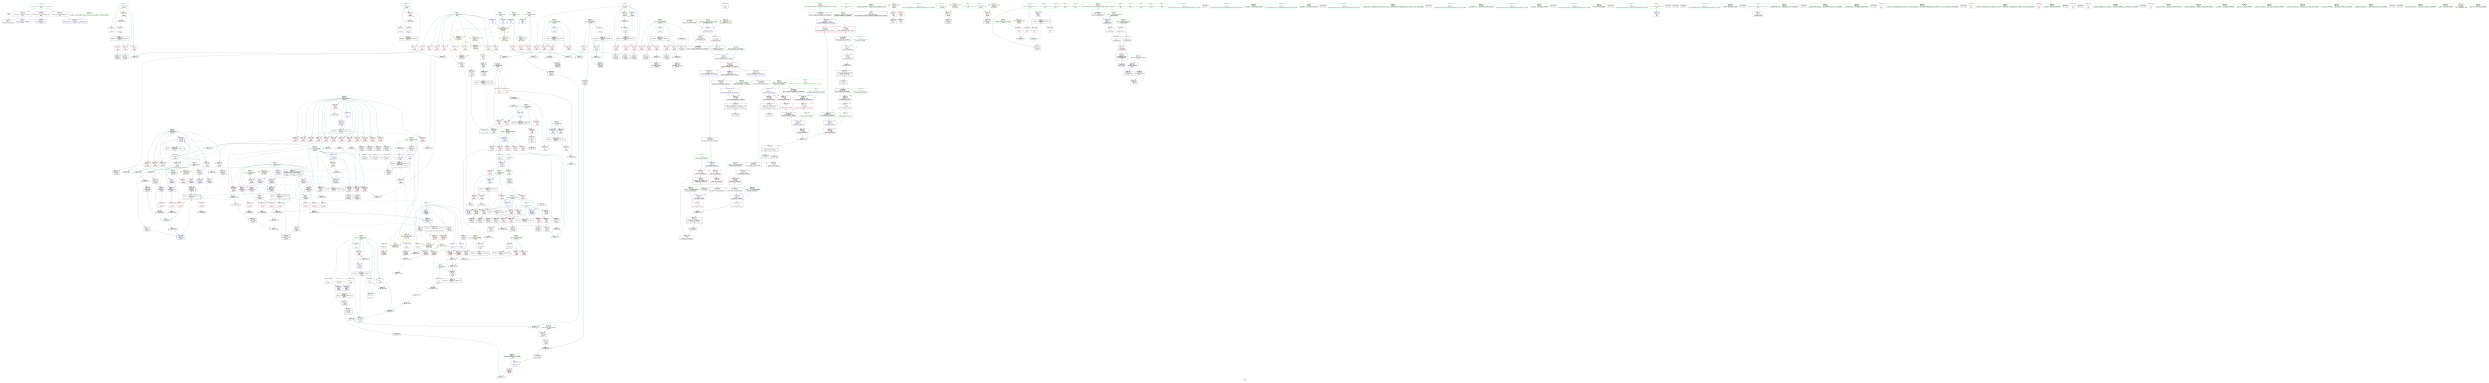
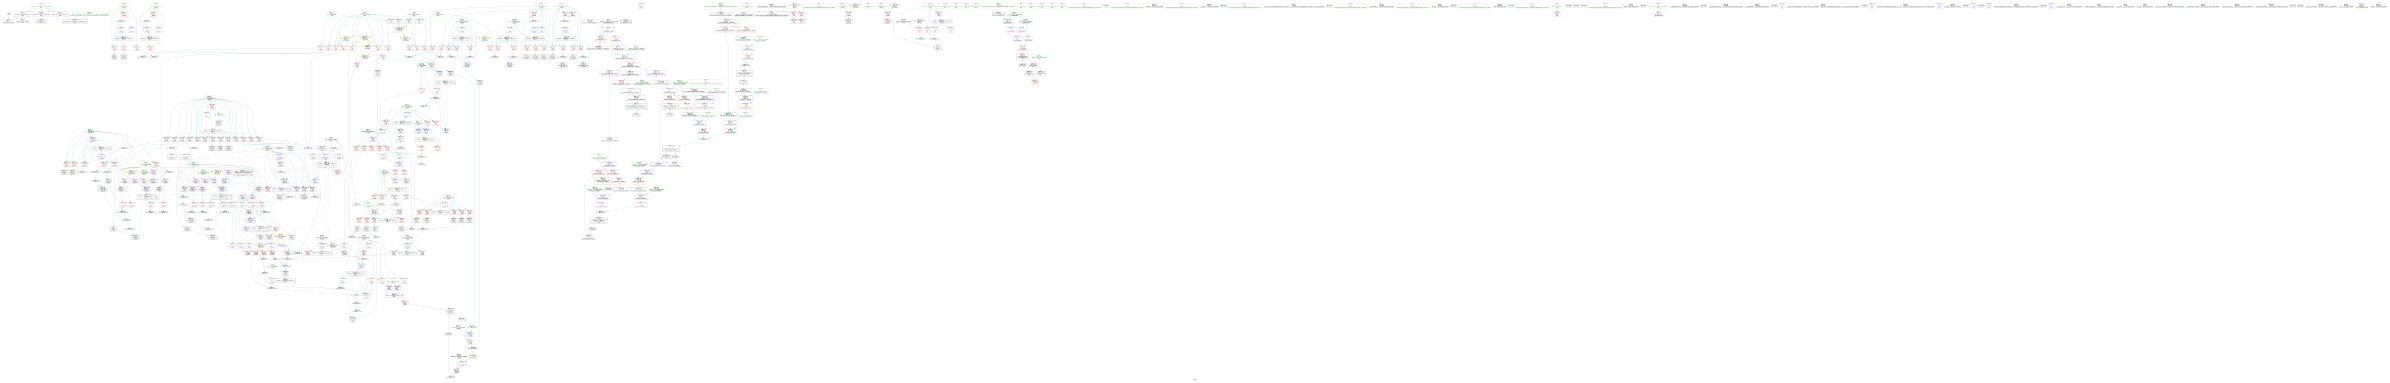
none -> (565, 14)
